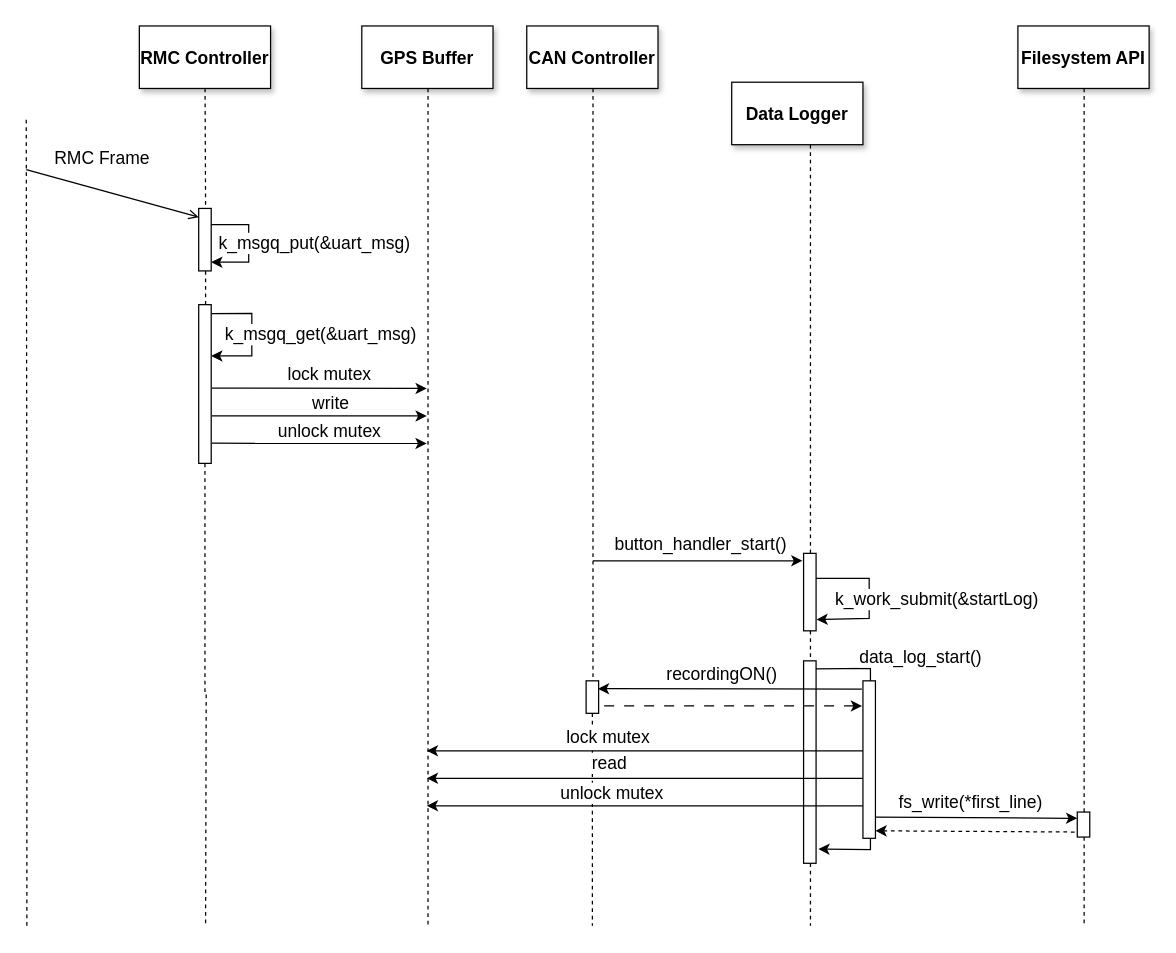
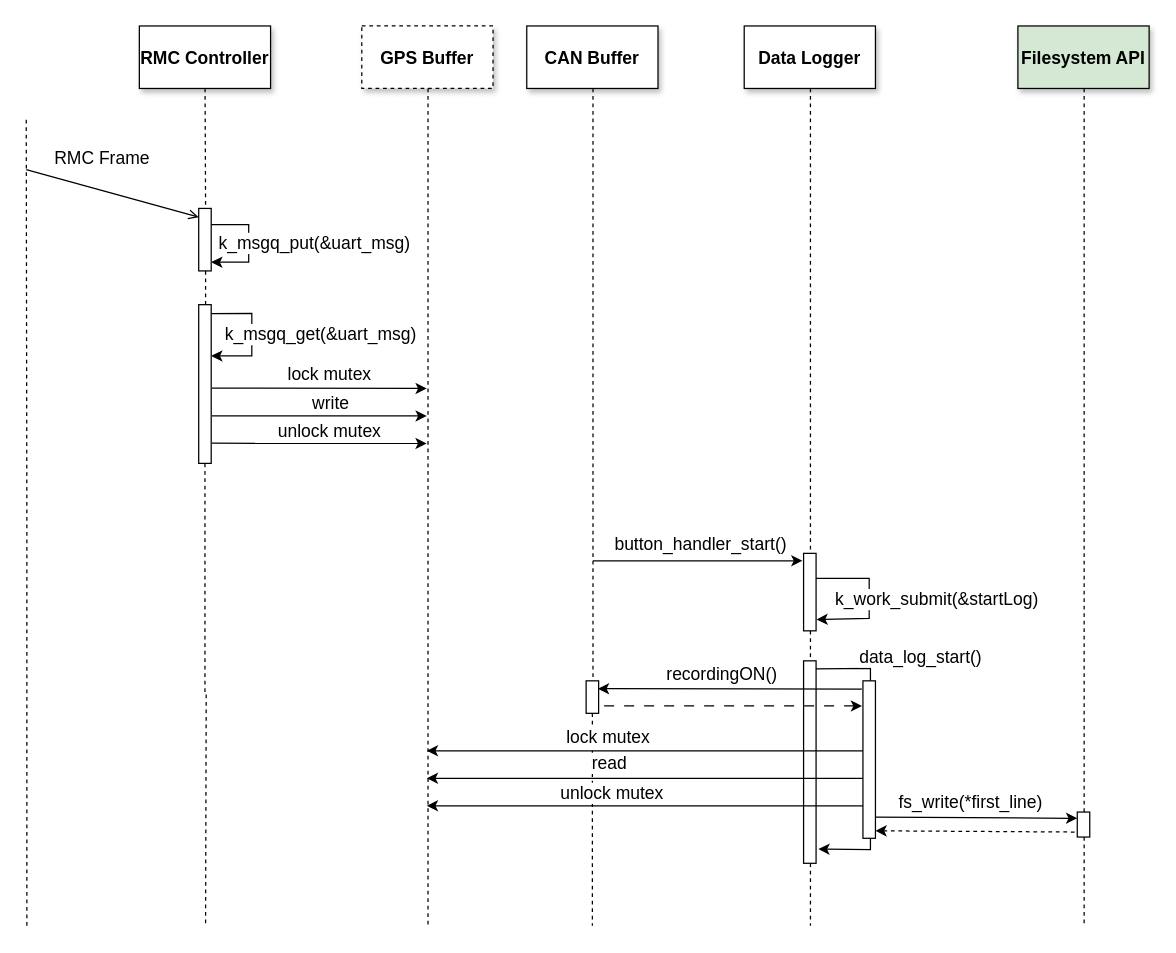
(428, 57) -> (428, 57)
(1084, 57) -> (1084, 57)
(592, 58) -> (592, 58)
(798, 113) -> (810, 57)
